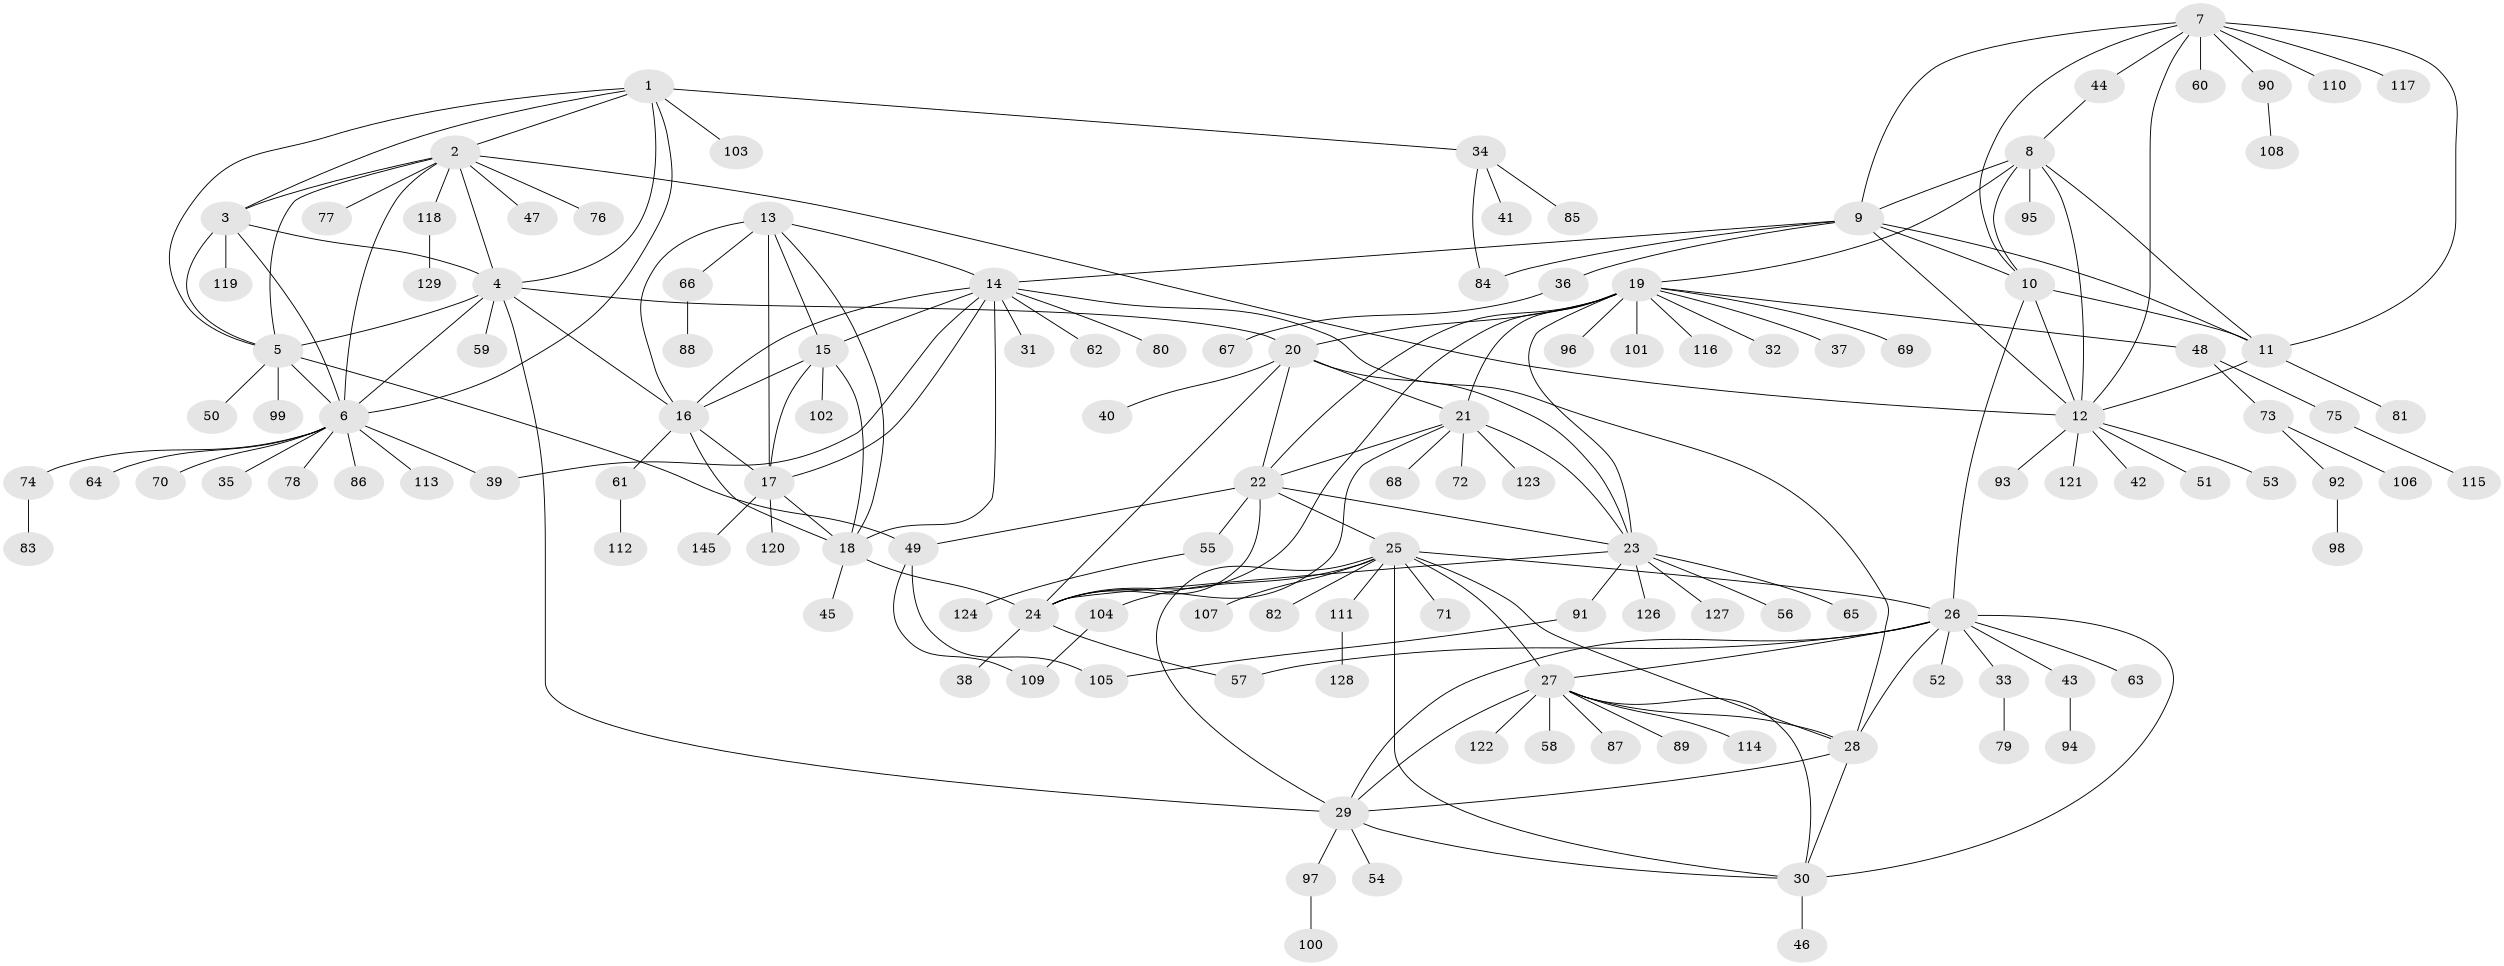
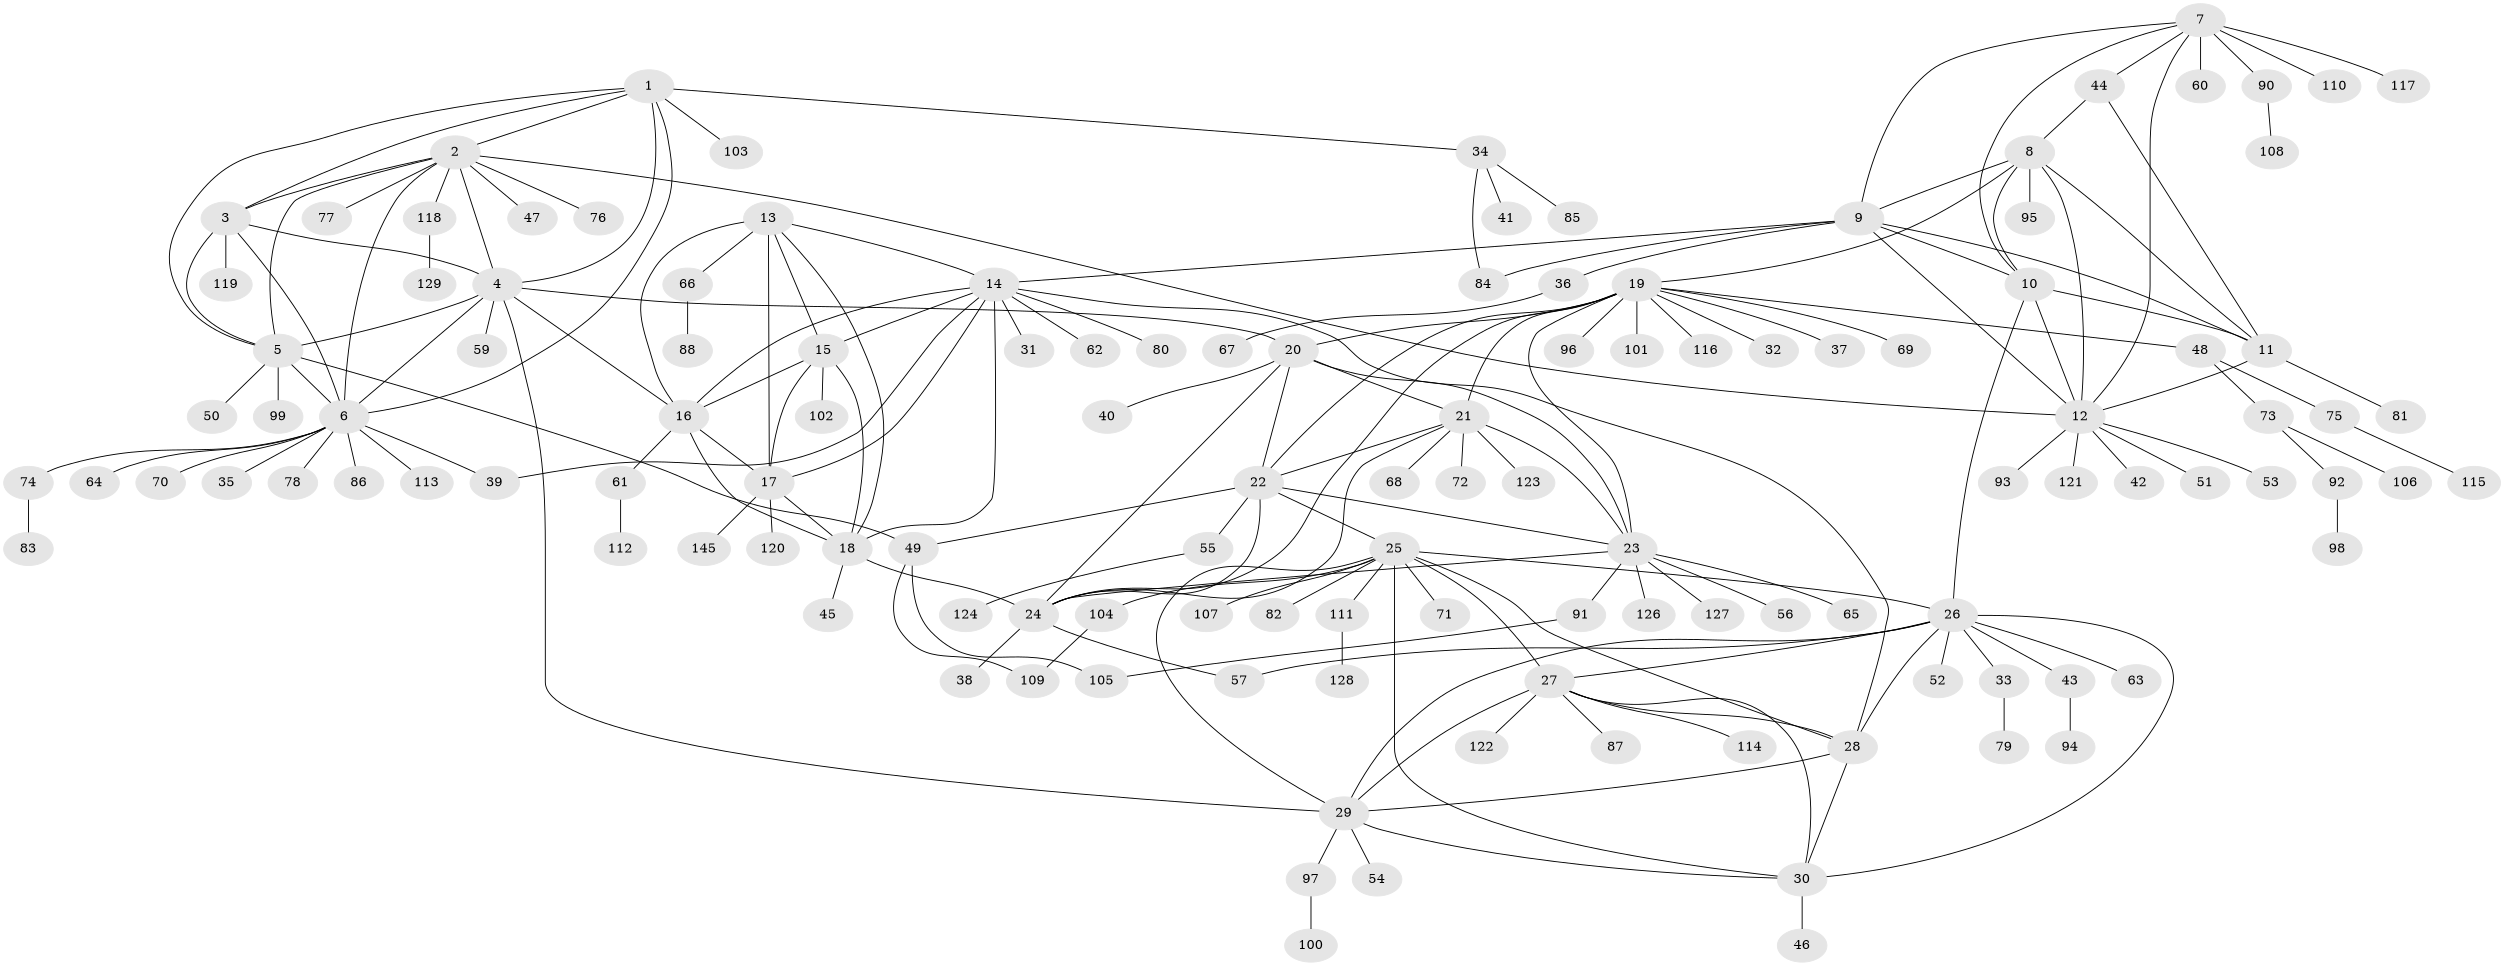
(2456, 143) -> (2183, 219)
(1550, 747) -> none
(1682, 747) -> none
